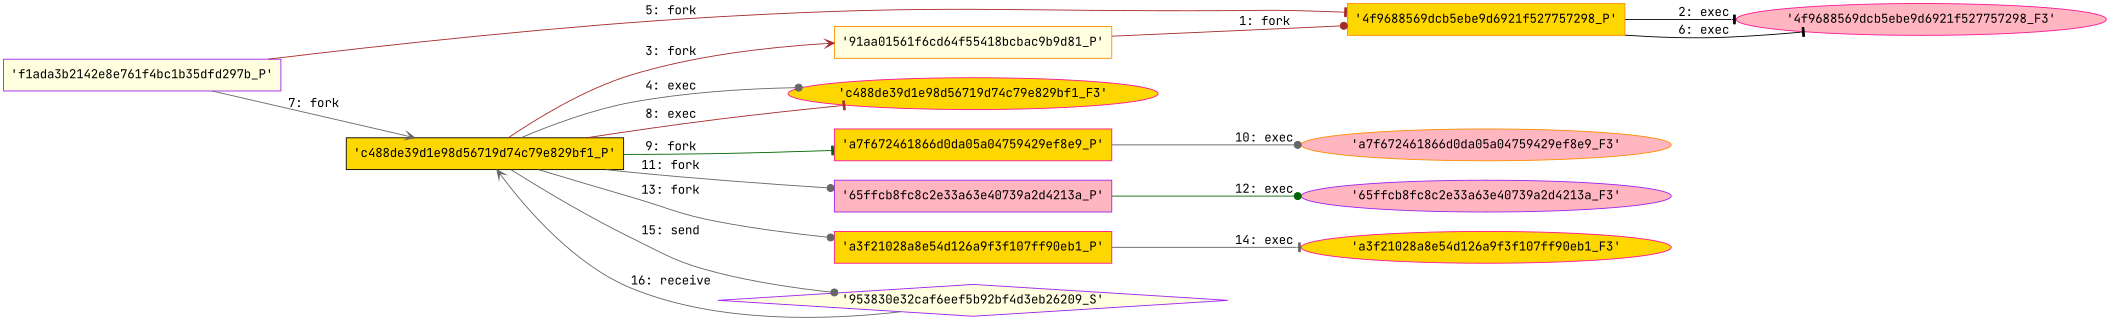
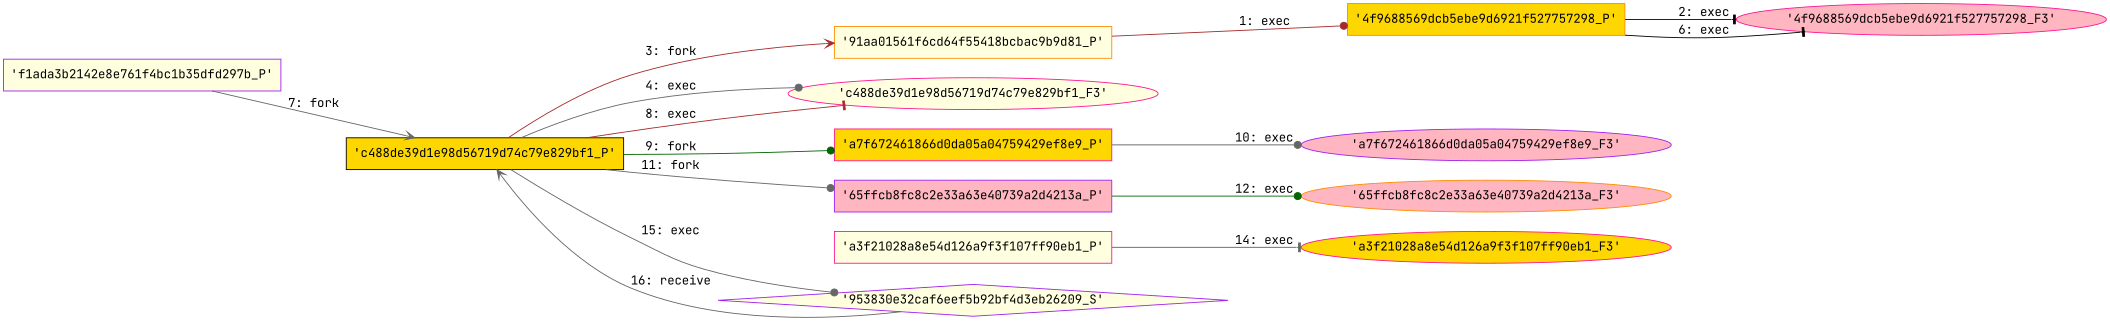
(804, 13) -> none
(1265, 22) -> (1265, 22)
(973, 94) -> (973, 94)
(1486, 145) -> (1486, 145)
(727, 153) -> (727, 153)
(1486, 196) -> (1486, 196)
(681, 213) -> none
(671, 231) -> (671, 231)
(973, 247) -> (973, 247)
